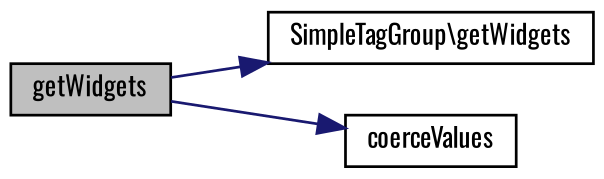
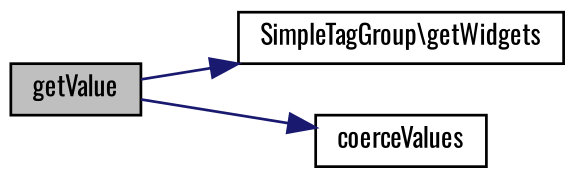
(91, 89) -> (76, 89)
